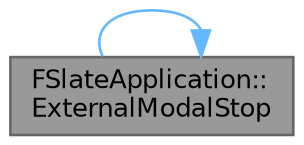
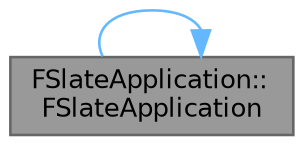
(152, 96) -> (152, 96)
